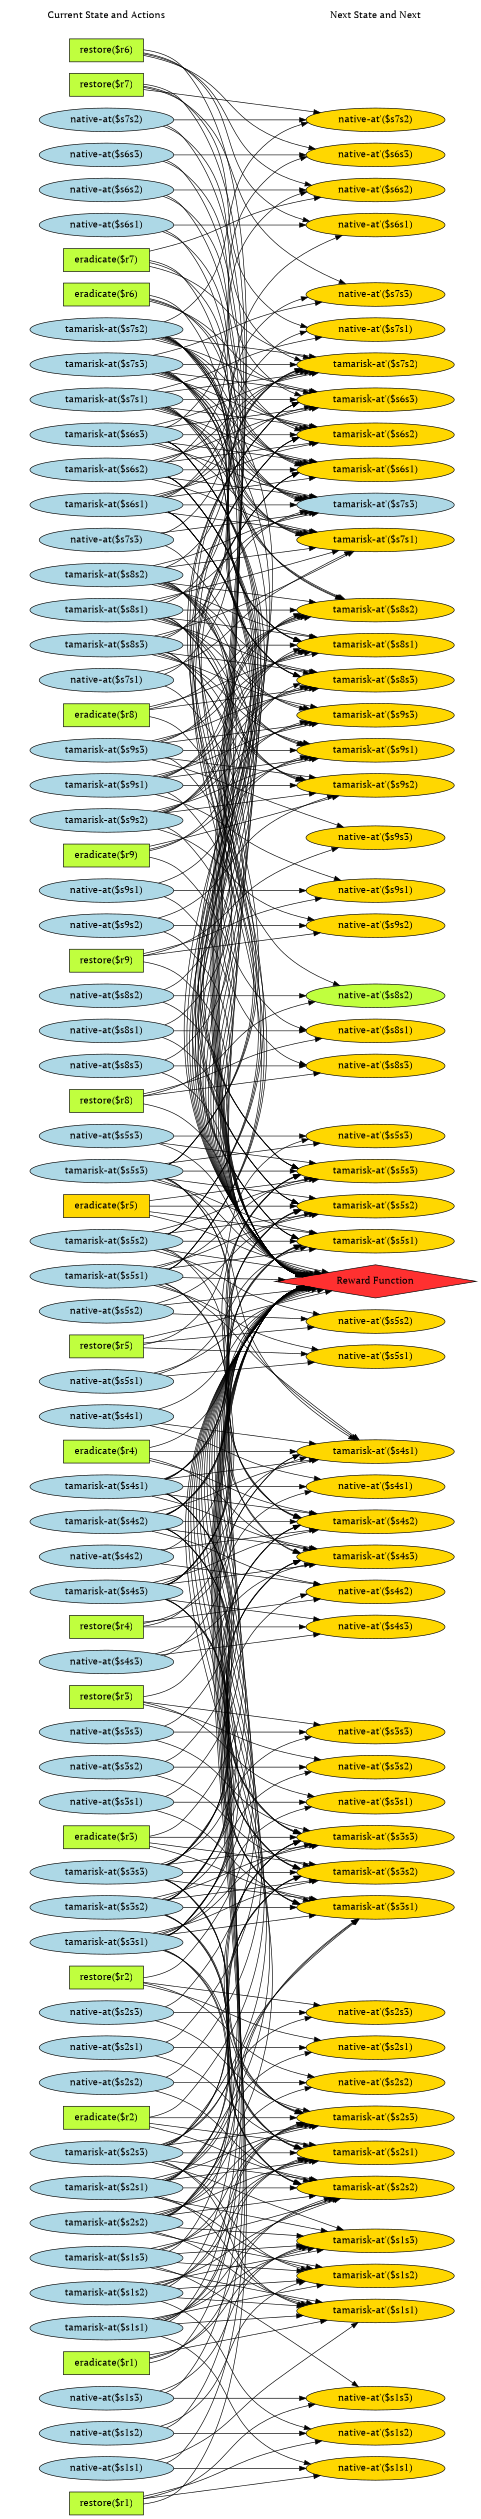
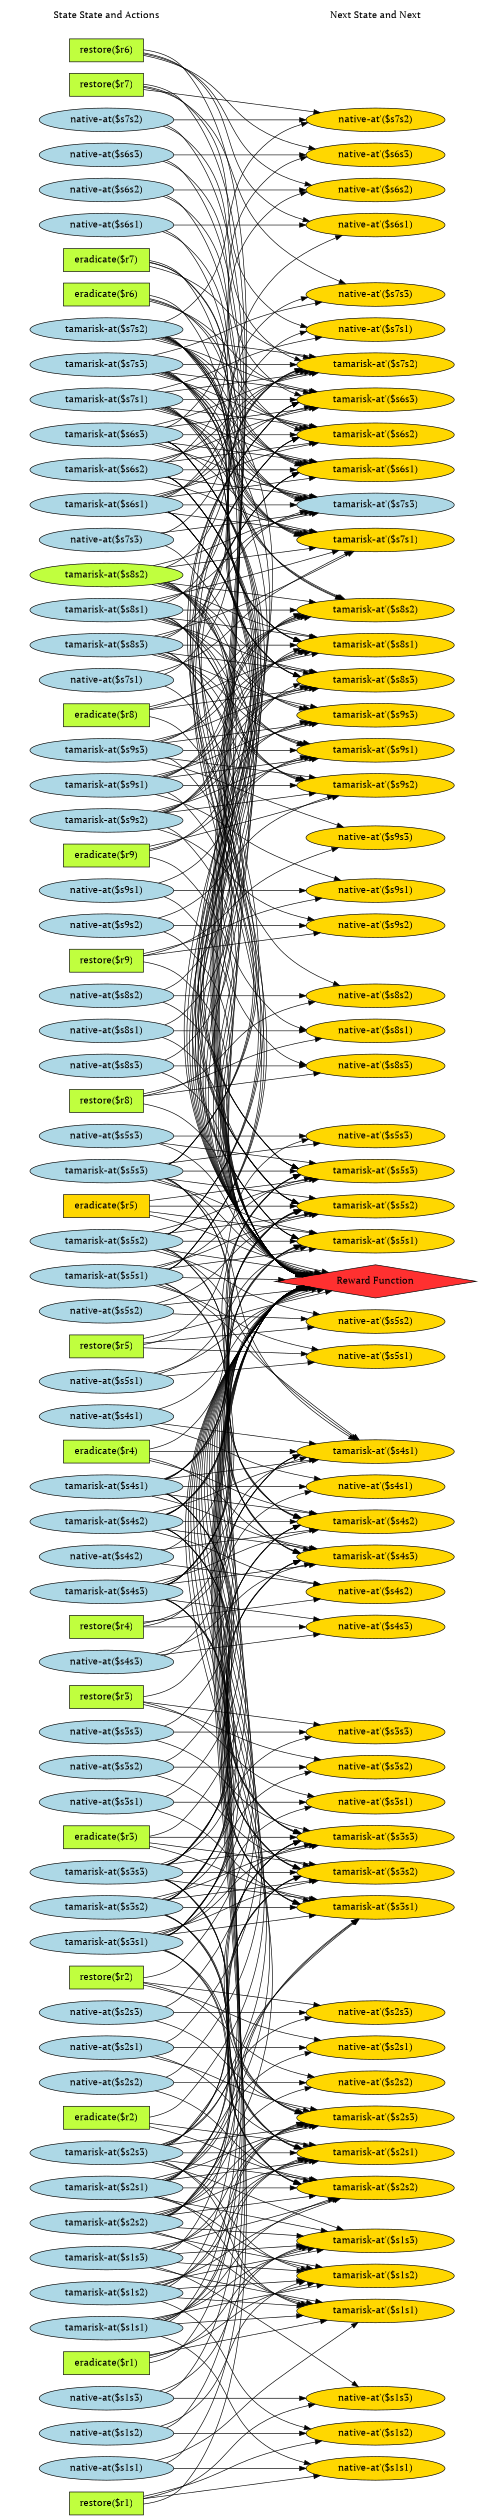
(106, 16) -> (106, 16)
(216, 230) -> (228, 393)
(106, 575) -> (106, 575)
(228, 982) -> (227, 944)
(376, 996) -> (376, 996)
none -> (228, 1401)
(200, 1420) -> (220, 1379)
(228, 1727) -> (228, 1660)
(188, 2118) -> (211, 2075)
(234, 2277) -> (221, 2325)
